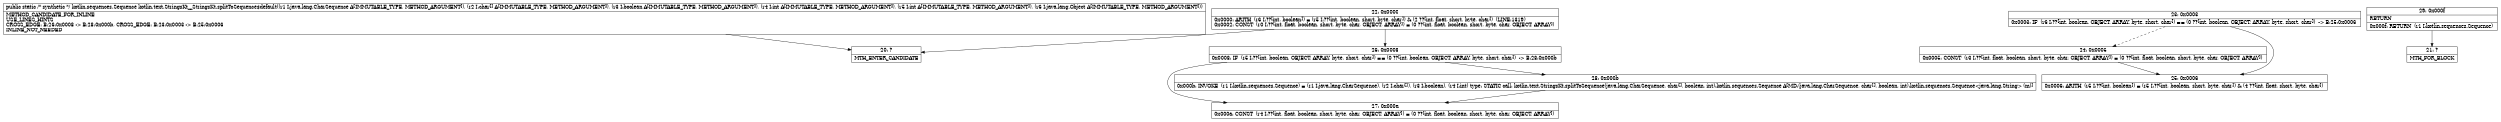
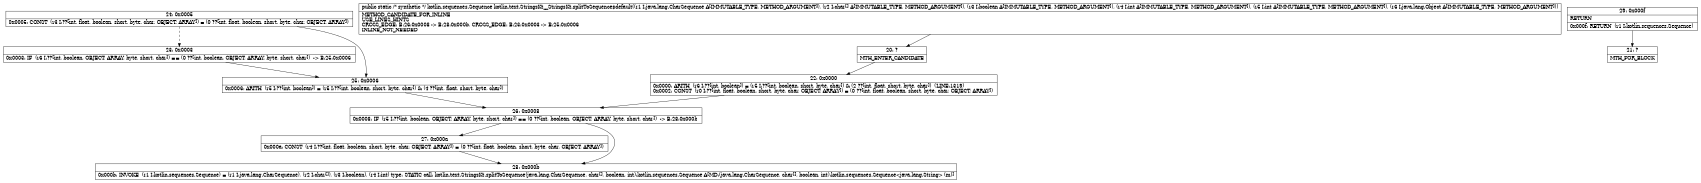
(2140, 36) -> (179, 35)
(1099, 42) -> (862, 68)
(1497, 96) -> (479, 157)
none -> (444, 100)
